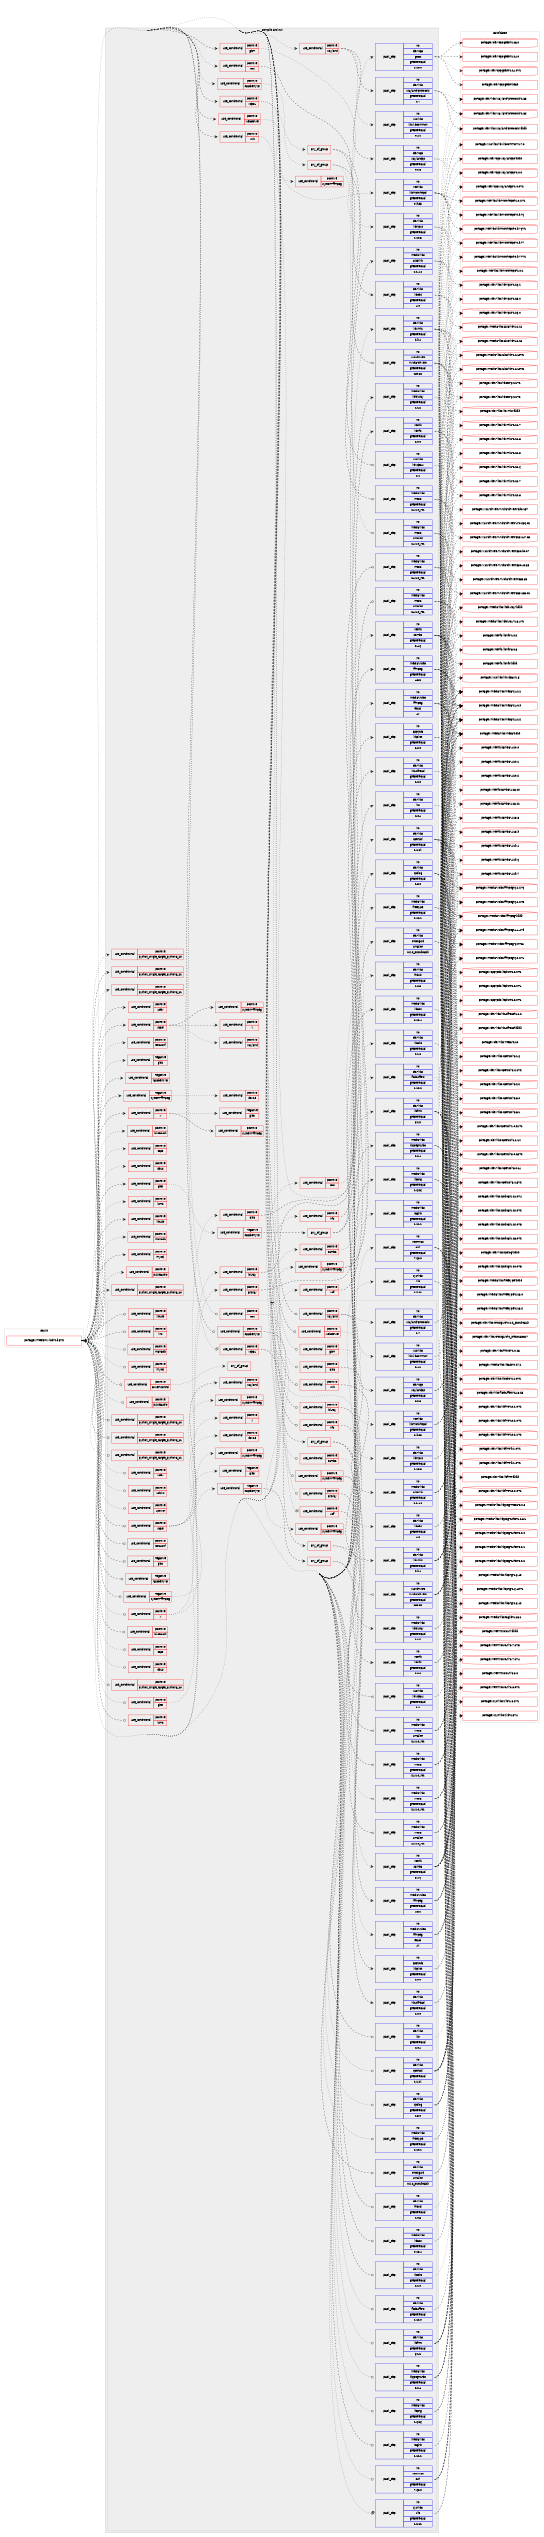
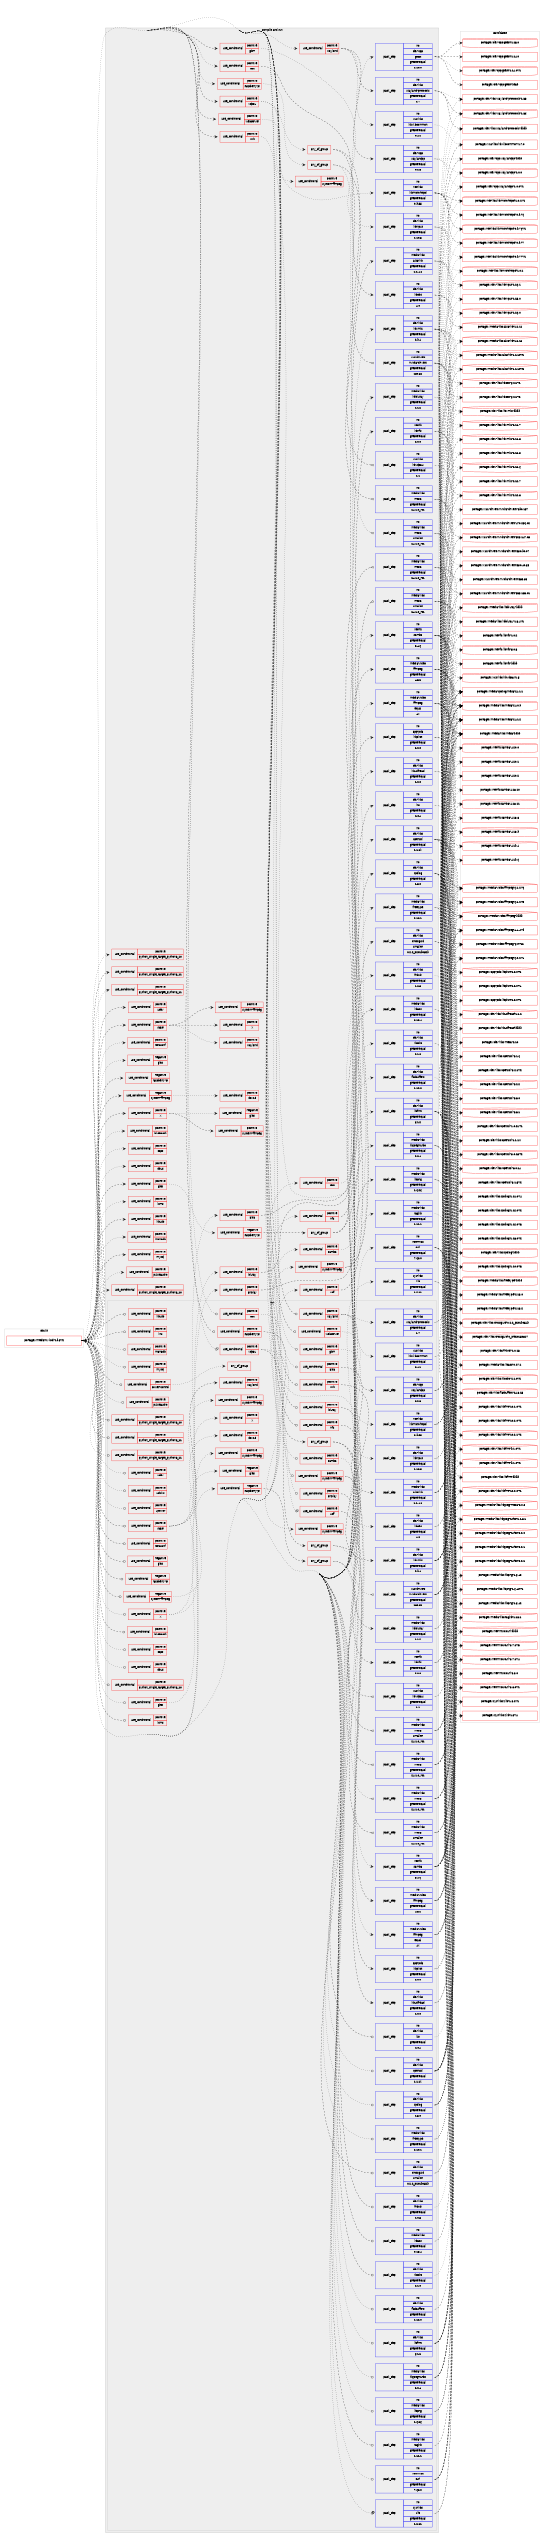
(500, 692) -> (500, 692)
(500, 874) -> none
